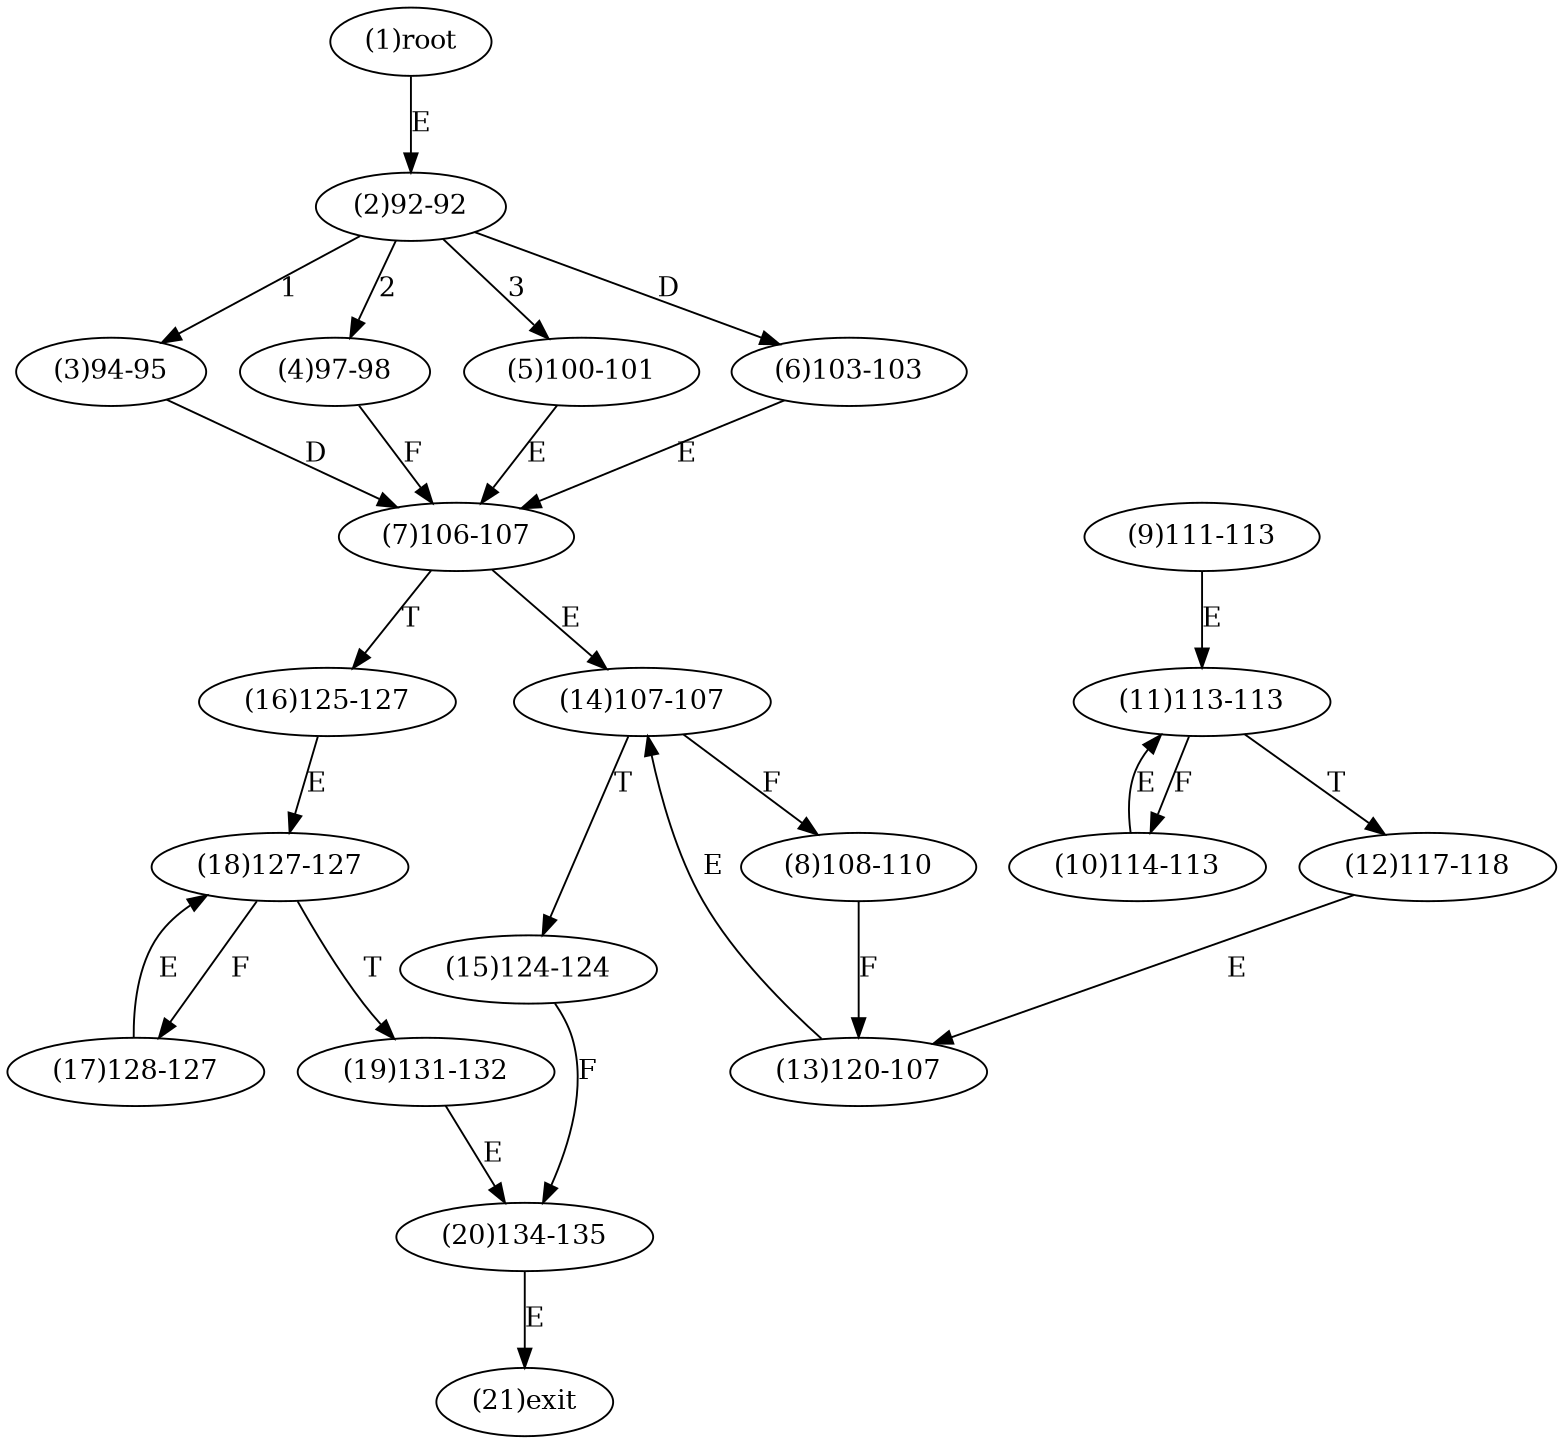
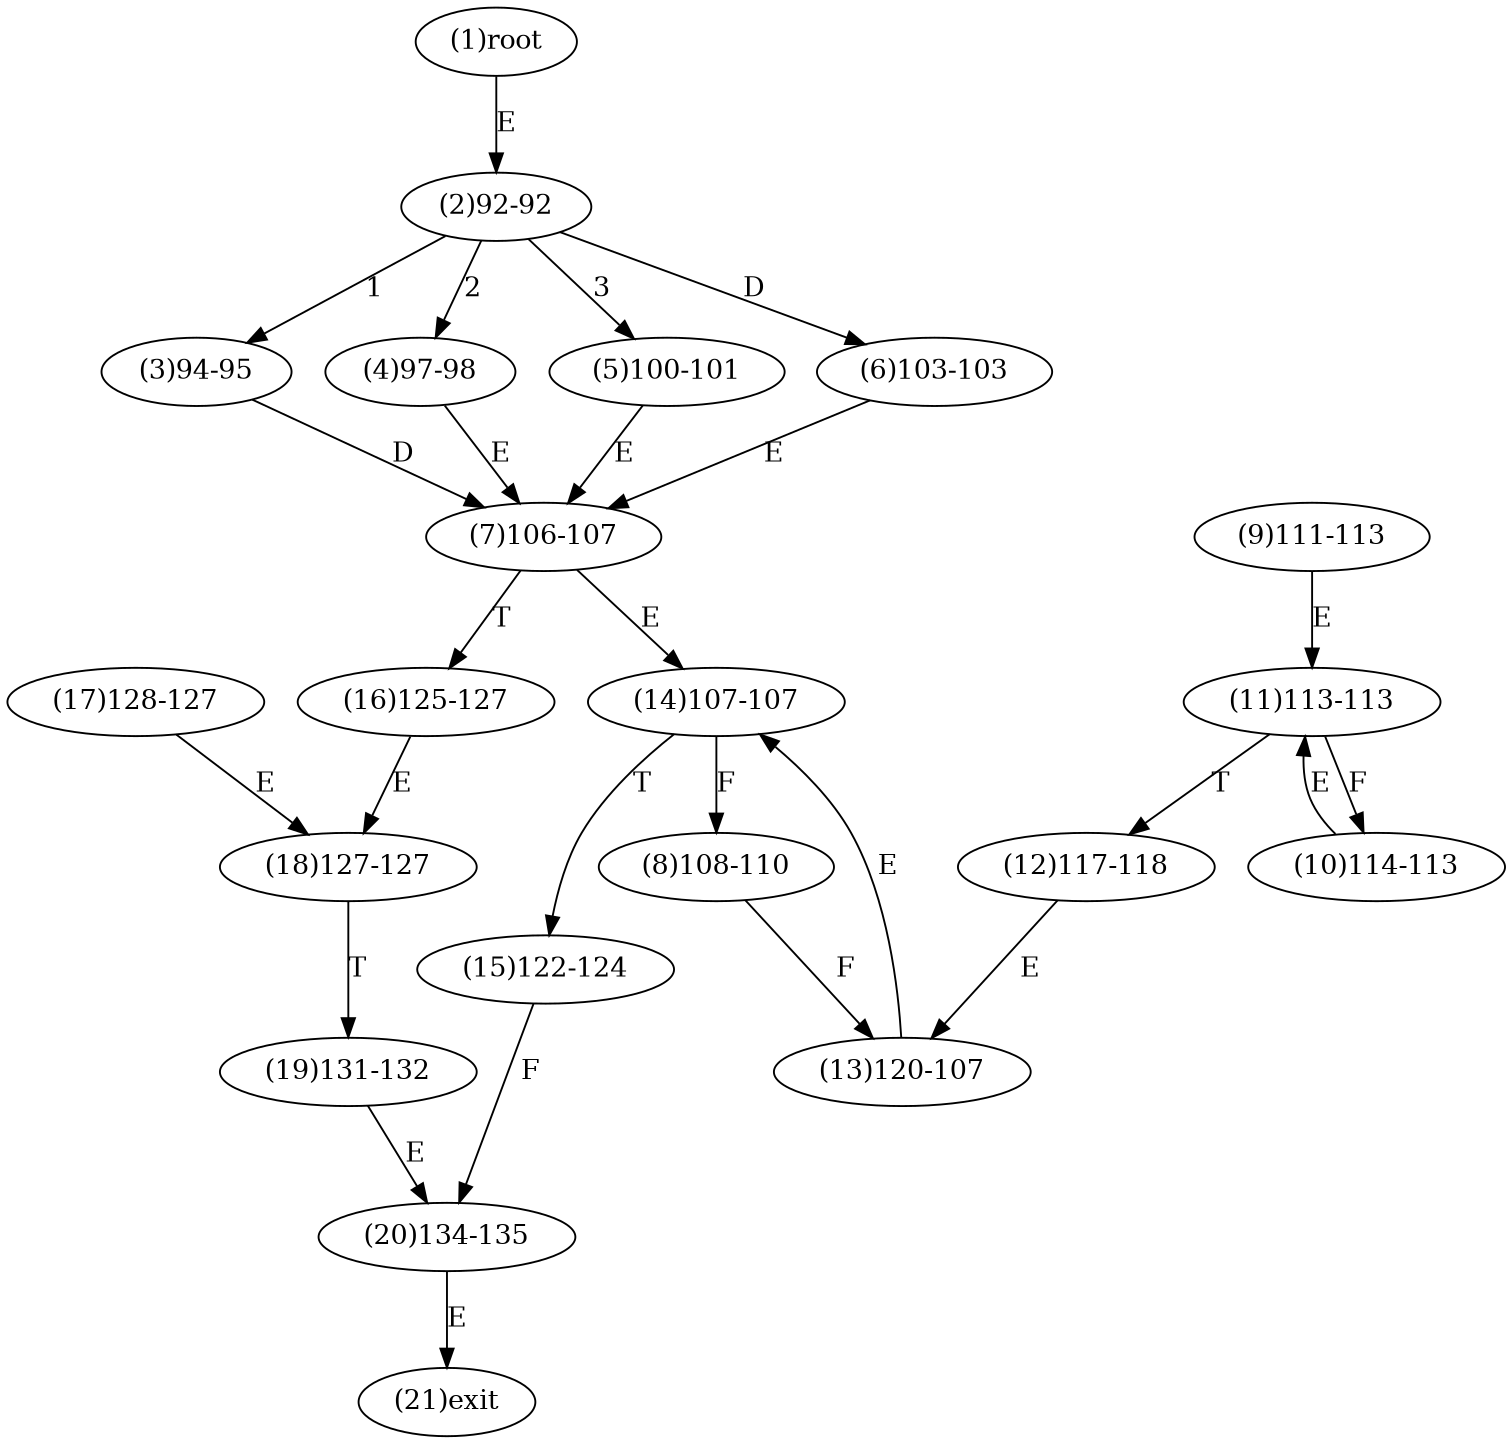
(413, 454) -> (501, 454)
(213, 962) -> none
(529, 969) -> (546, 969)
